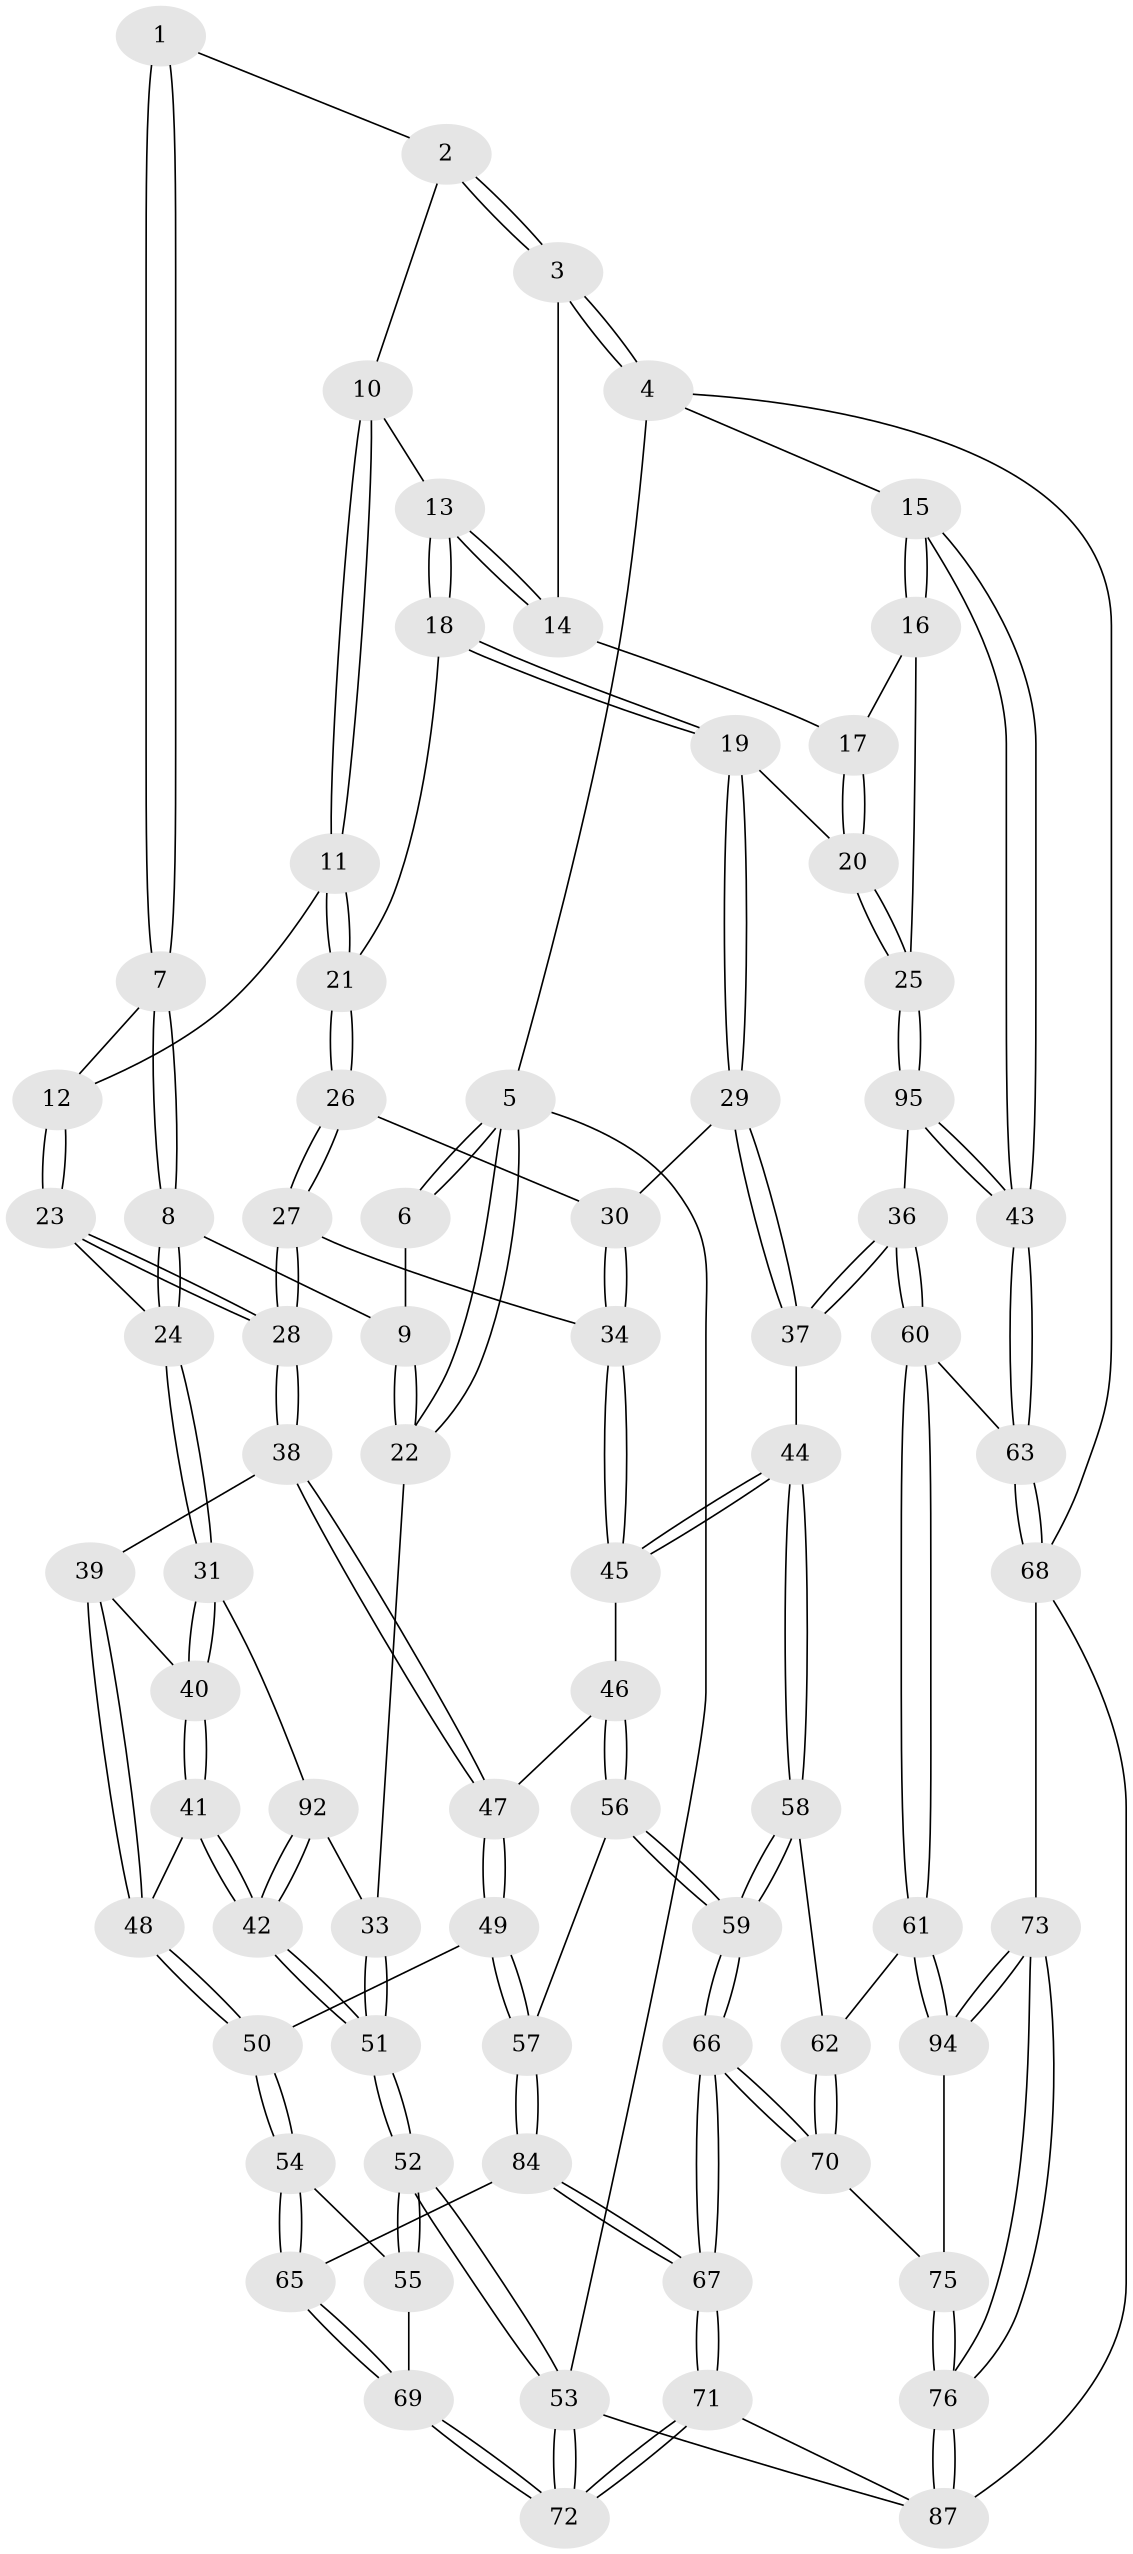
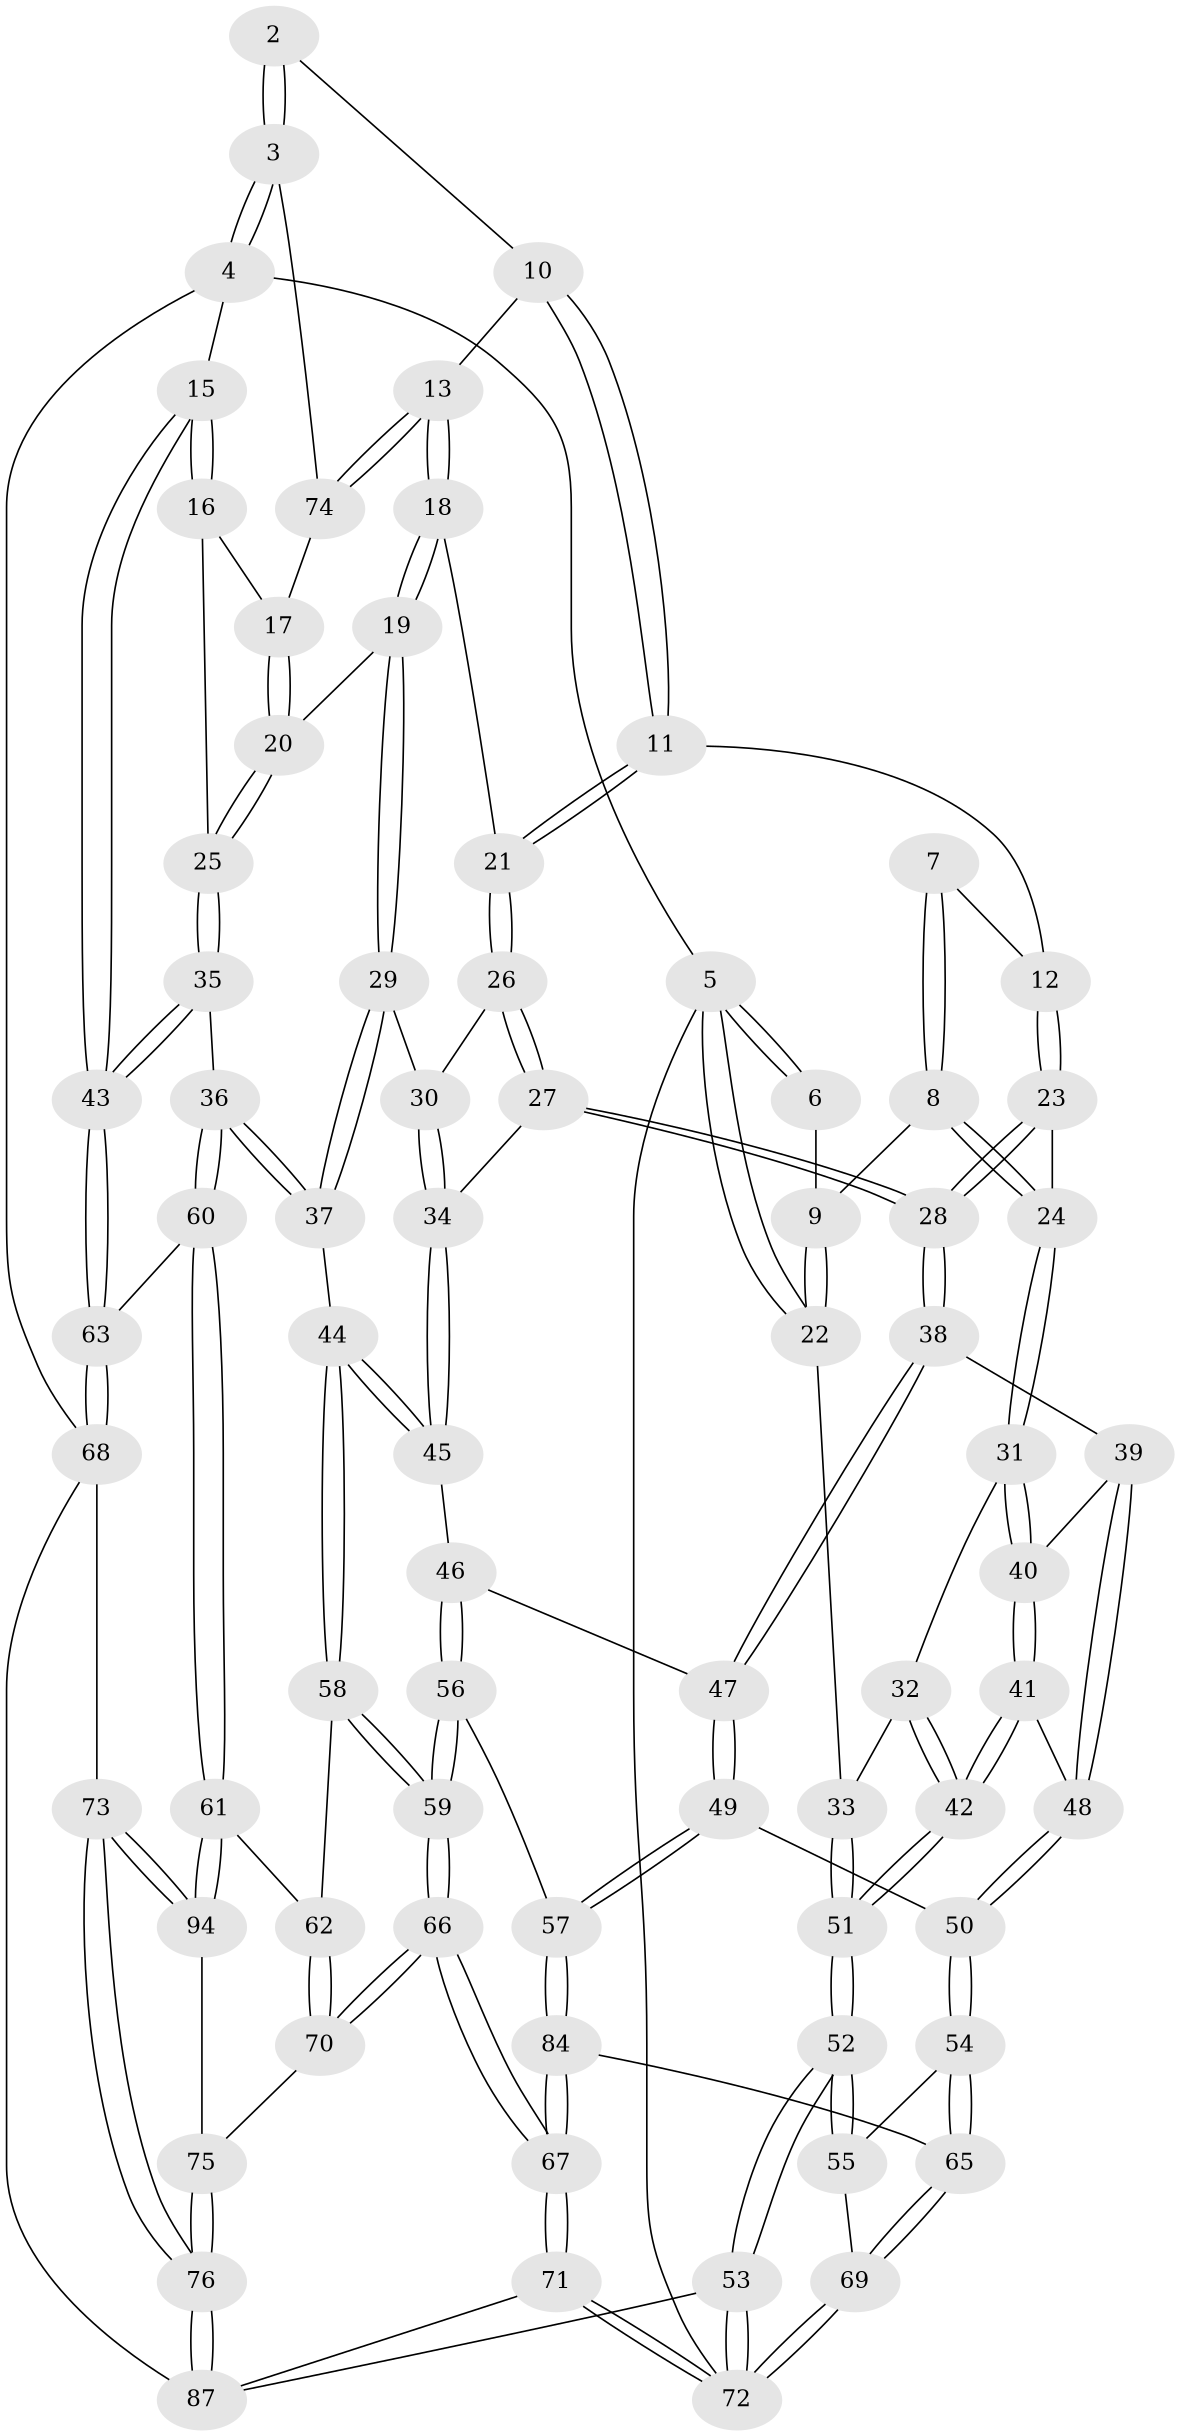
(161, 36) -> none
(558, 627) -> (320, 509)
(909, 1100) -> (208, 982)
(704, 1709) -> (634, 1694)
(314, 1809) -> (906, 1691)
